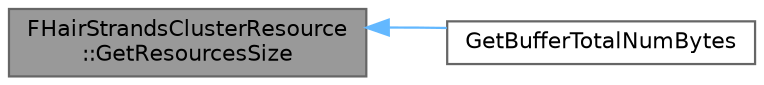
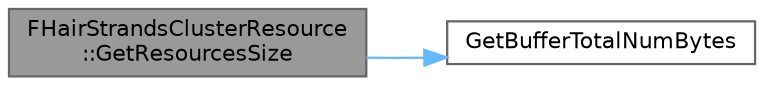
(418, 28) -> (395, 58)
